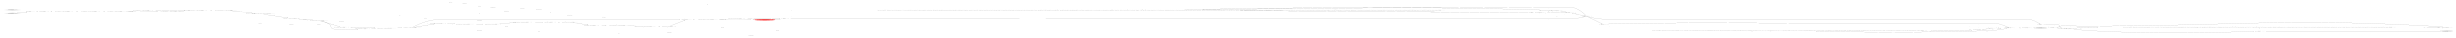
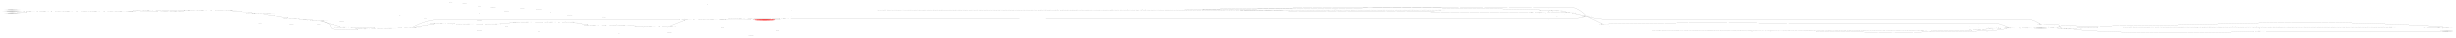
none -> (13, 12)
